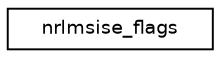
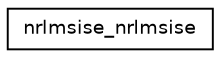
(110, 29) -> (110, 29)
